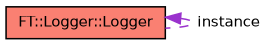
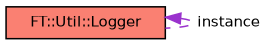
(86, 23) -> (86, 23)
